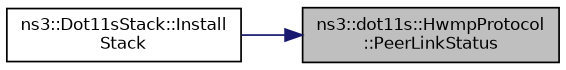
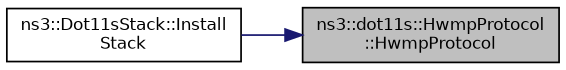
(431, 35) -> (431, 35)
